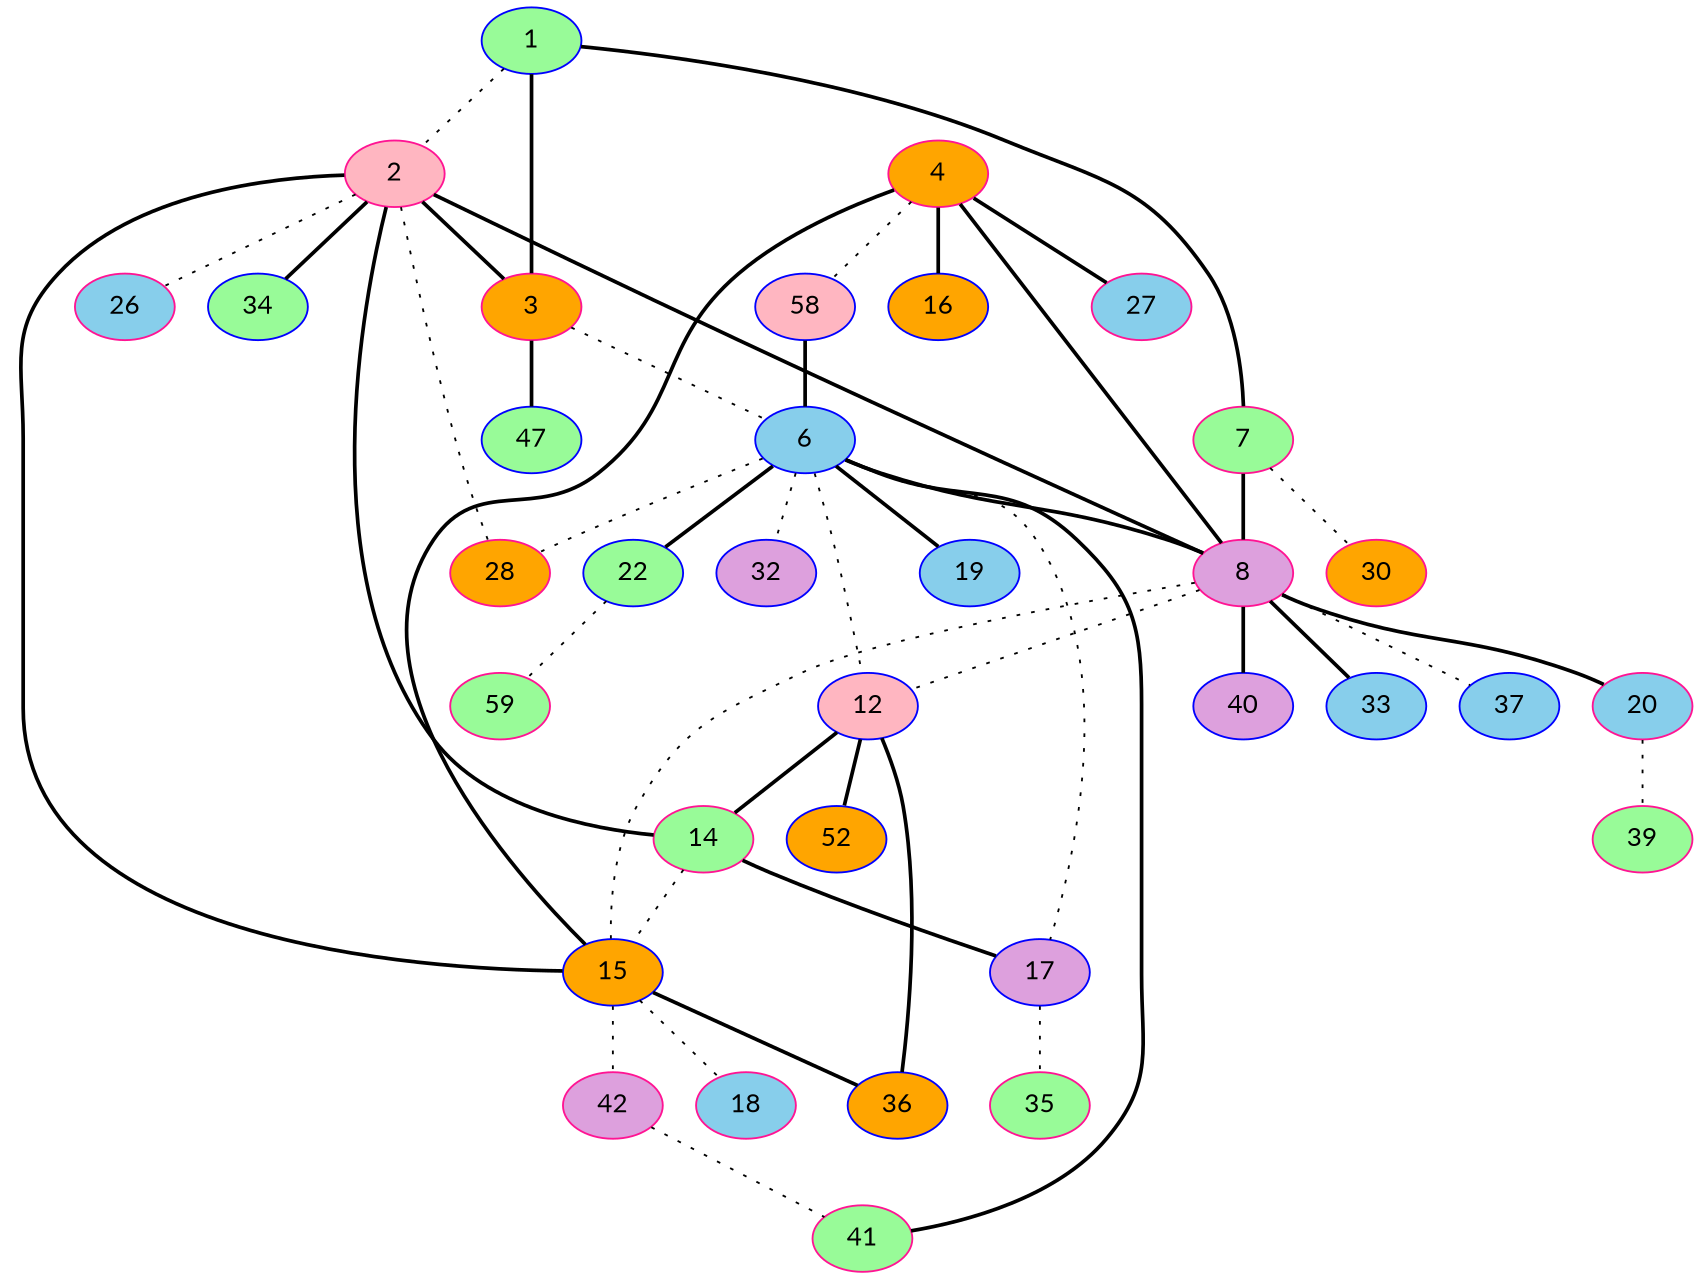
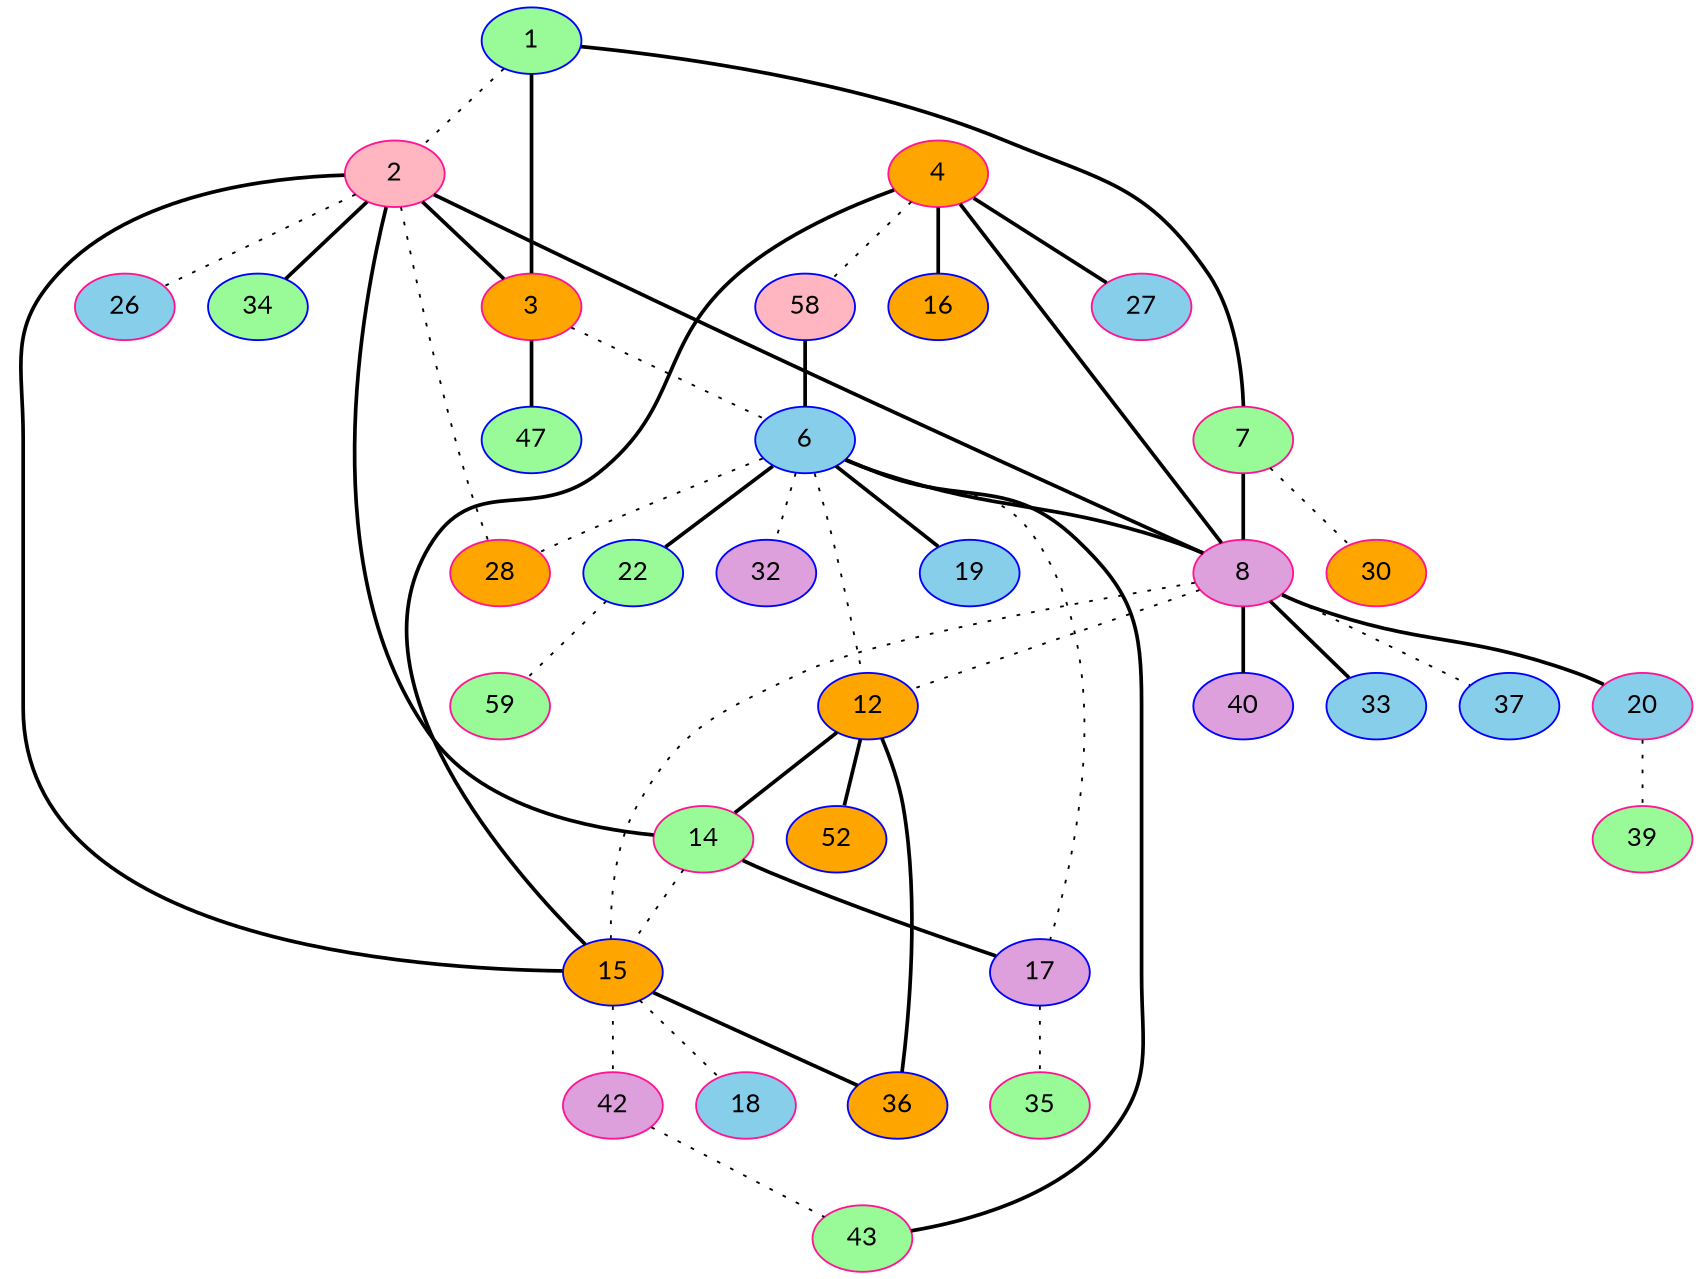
(868, 706) -> (868, 706)
(862, 1239) -> (862, 1239)
